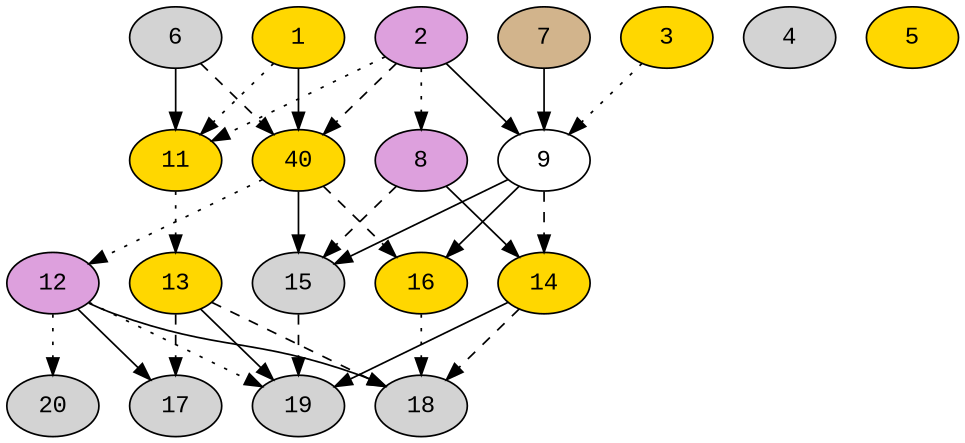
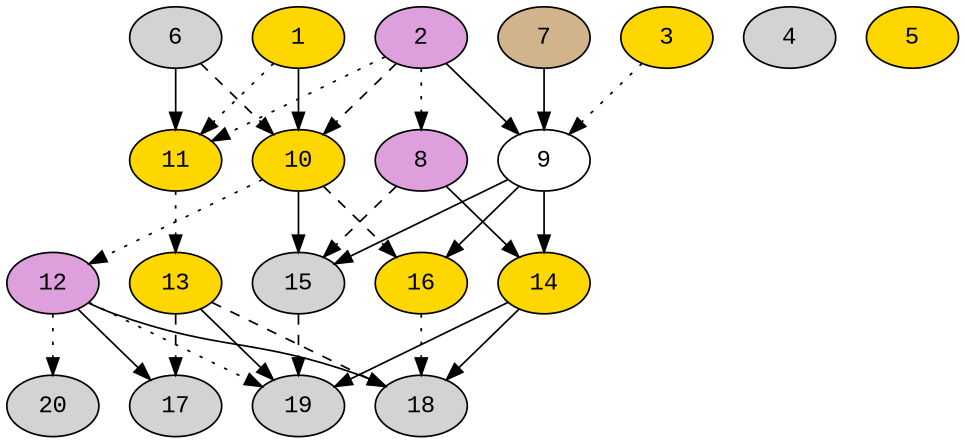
(298, 160) -> (298, 160)
(544, 213) -> (544, 213)
(489, 338) -> (489, 338)
